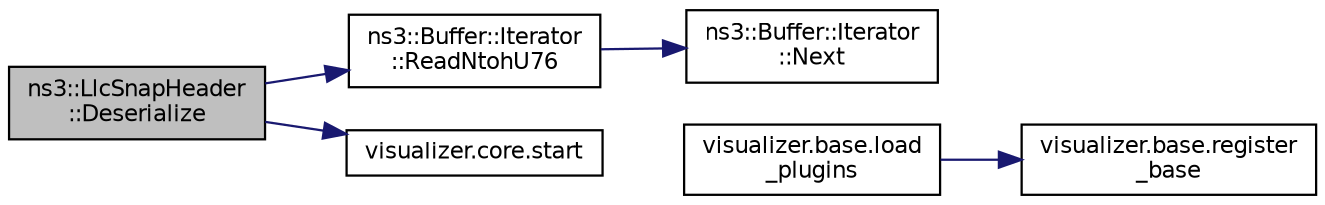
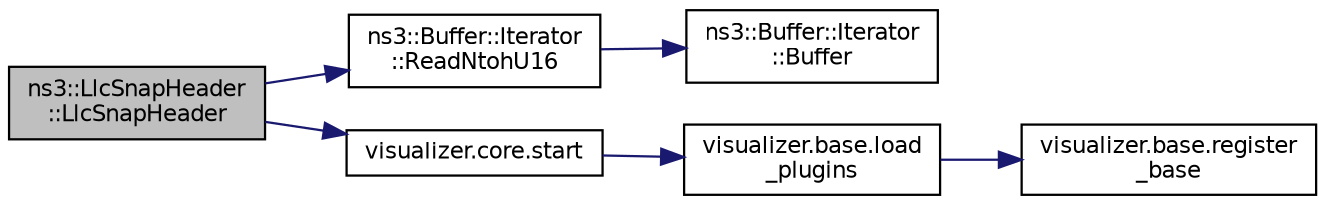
(812, 46) -> (812, 46)
(475, 51) -> (475, 51)
(137, 103) -> (137, 103)
none -> (632, 156)
